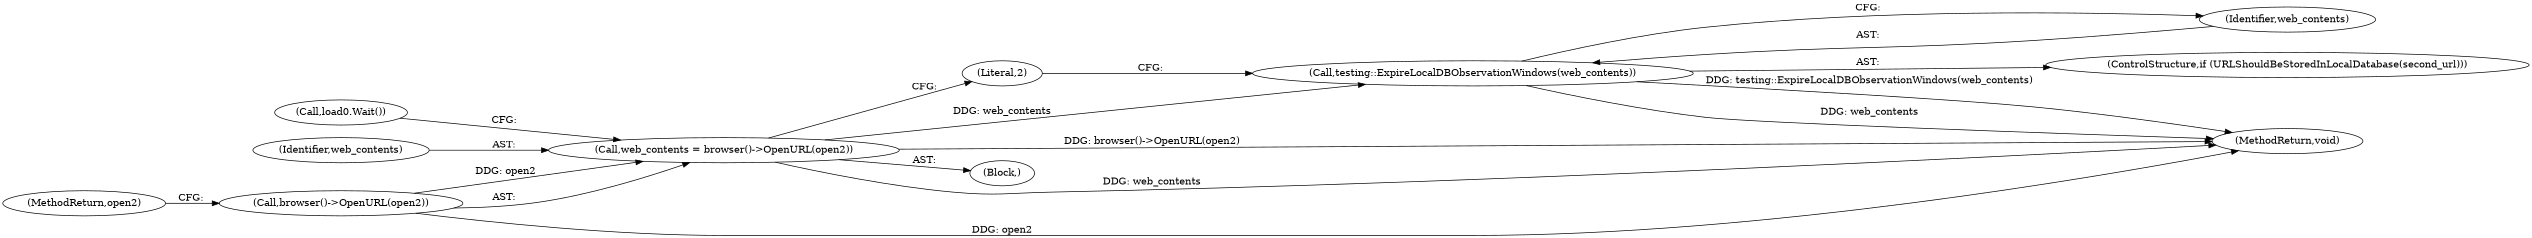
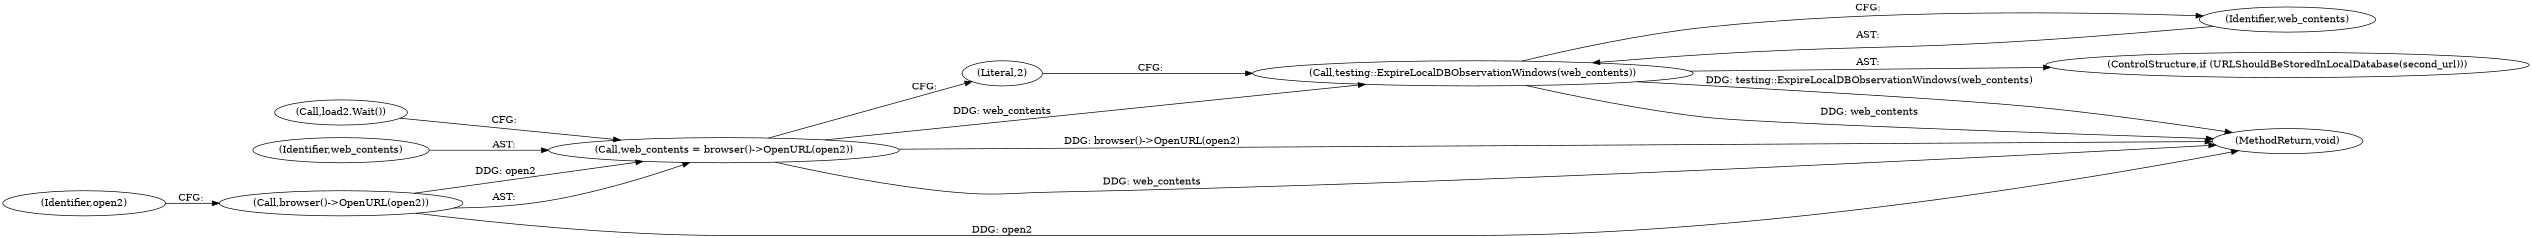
(341, 112) -> (341, 112)
(1002, 173) -> none
(84, 203) -> (84, 203)
